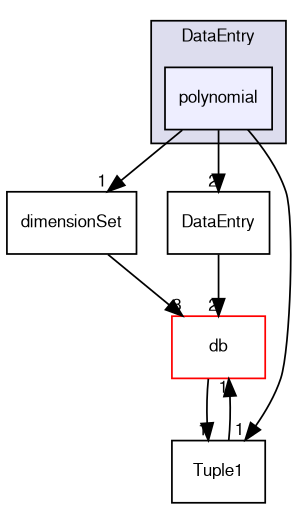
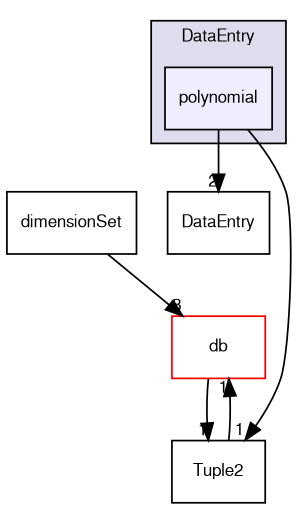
(152, 155) -> none
(219, 277) -> none
(219, 472) -> (219, 472)
